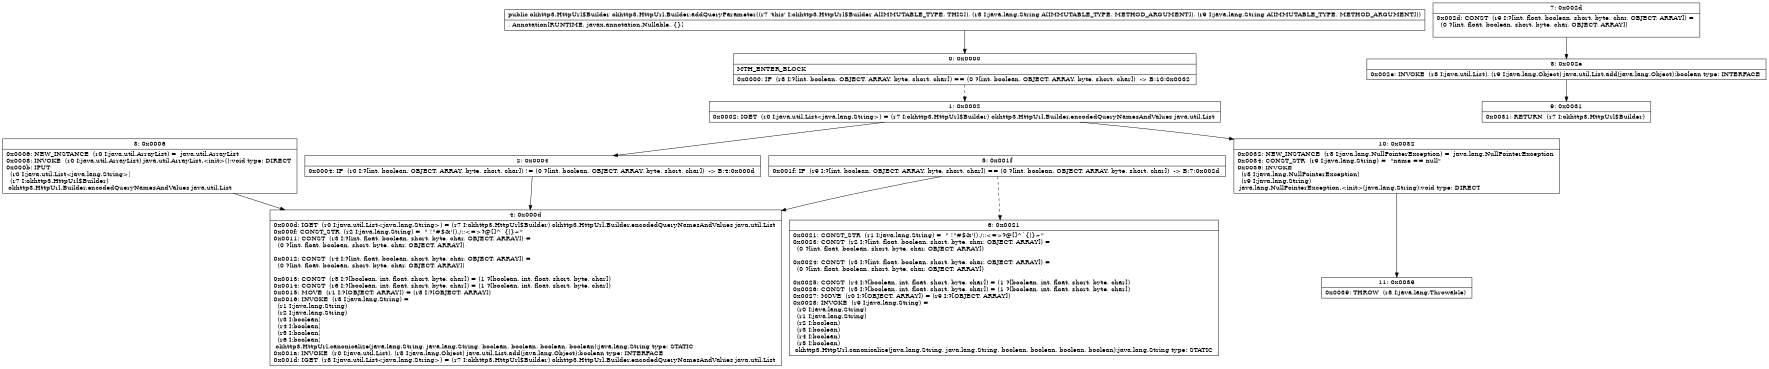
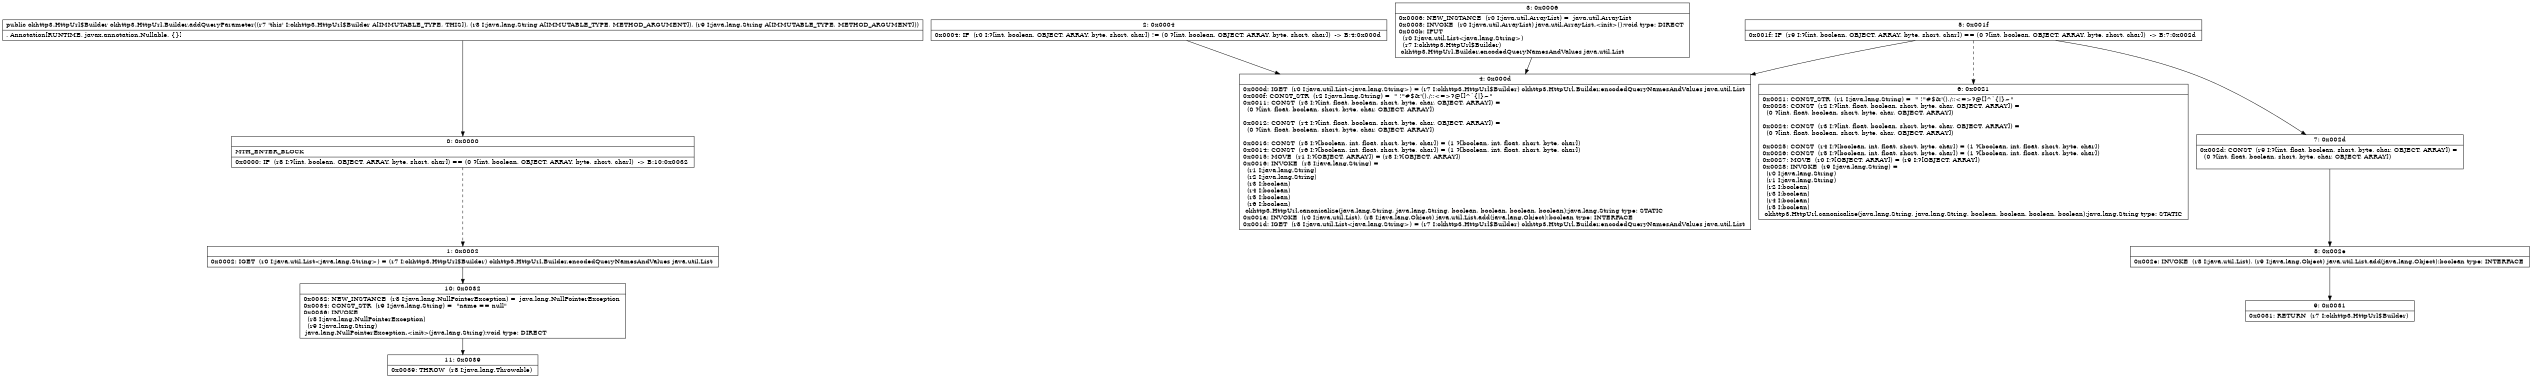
none -> (2185, 71)
(751, 139) -> none
